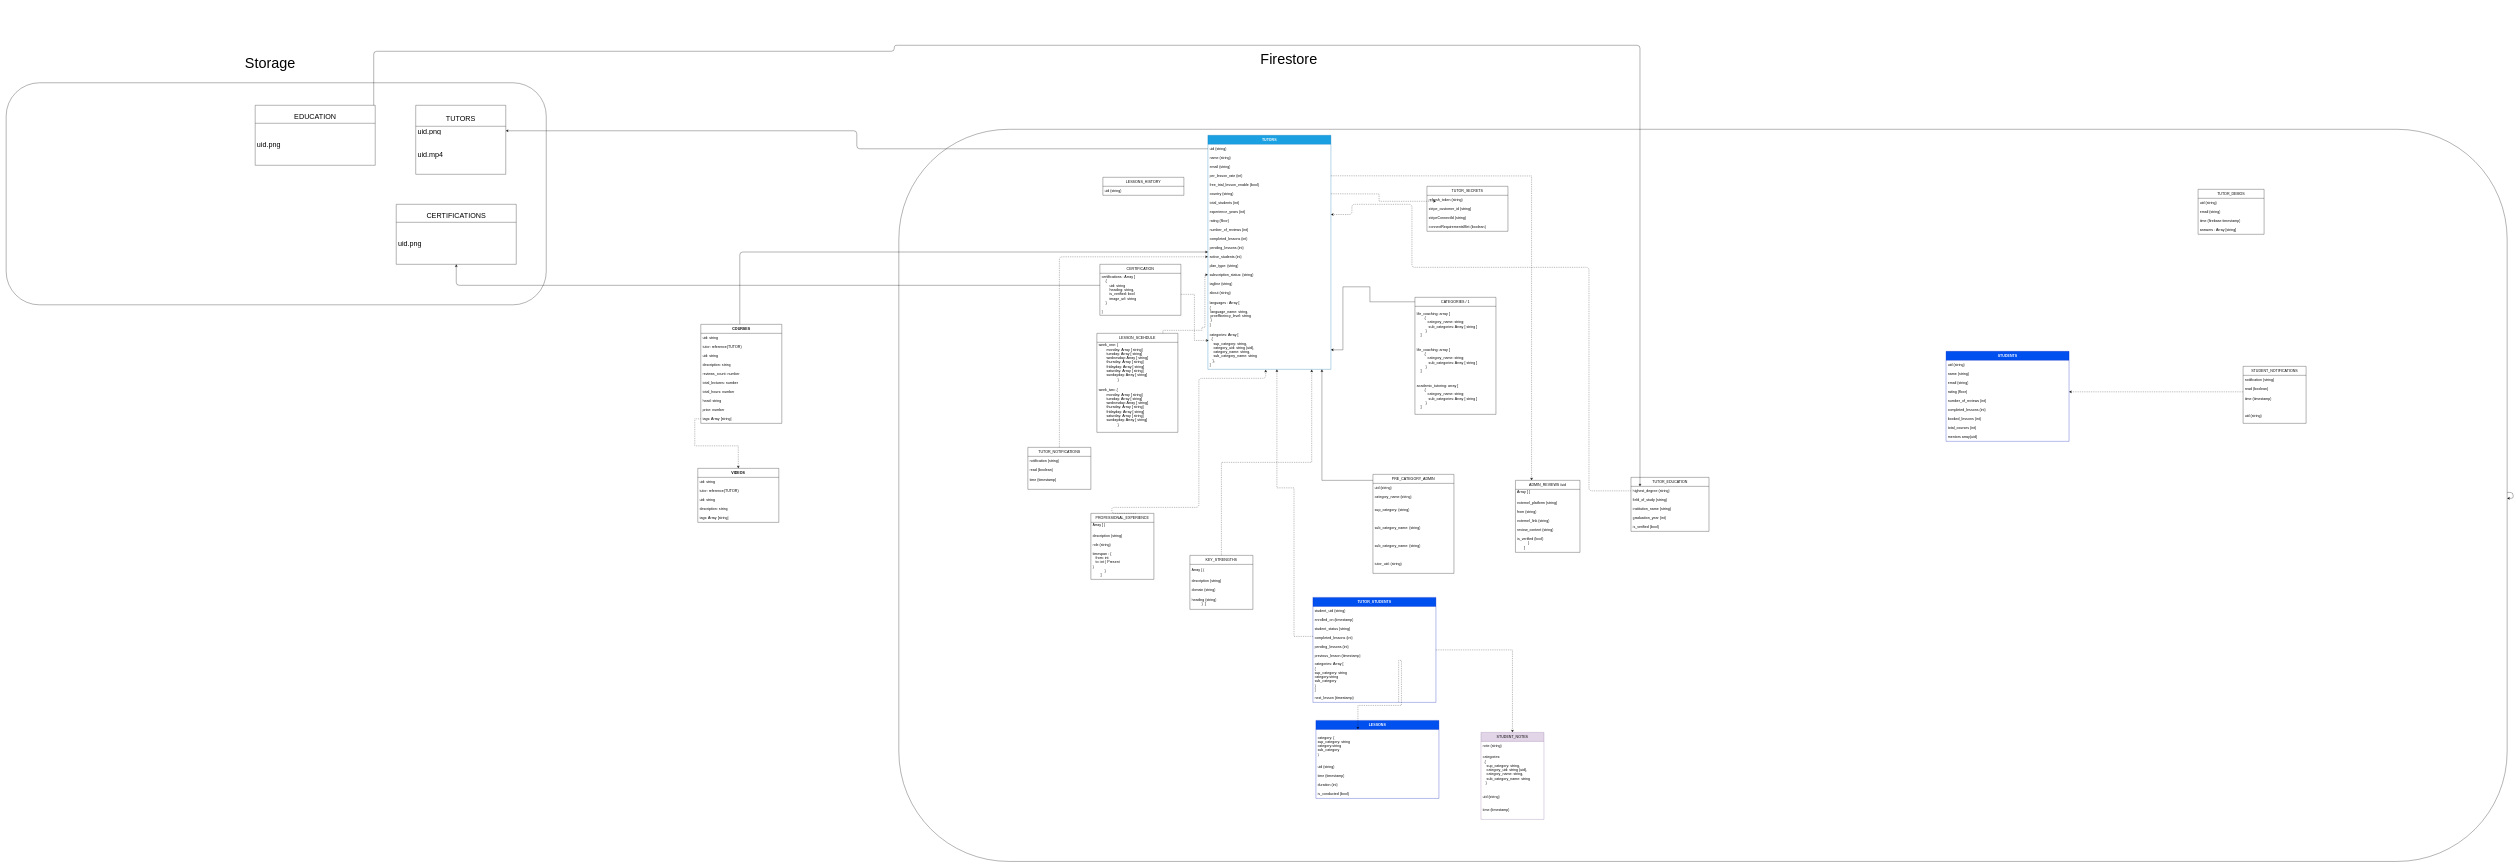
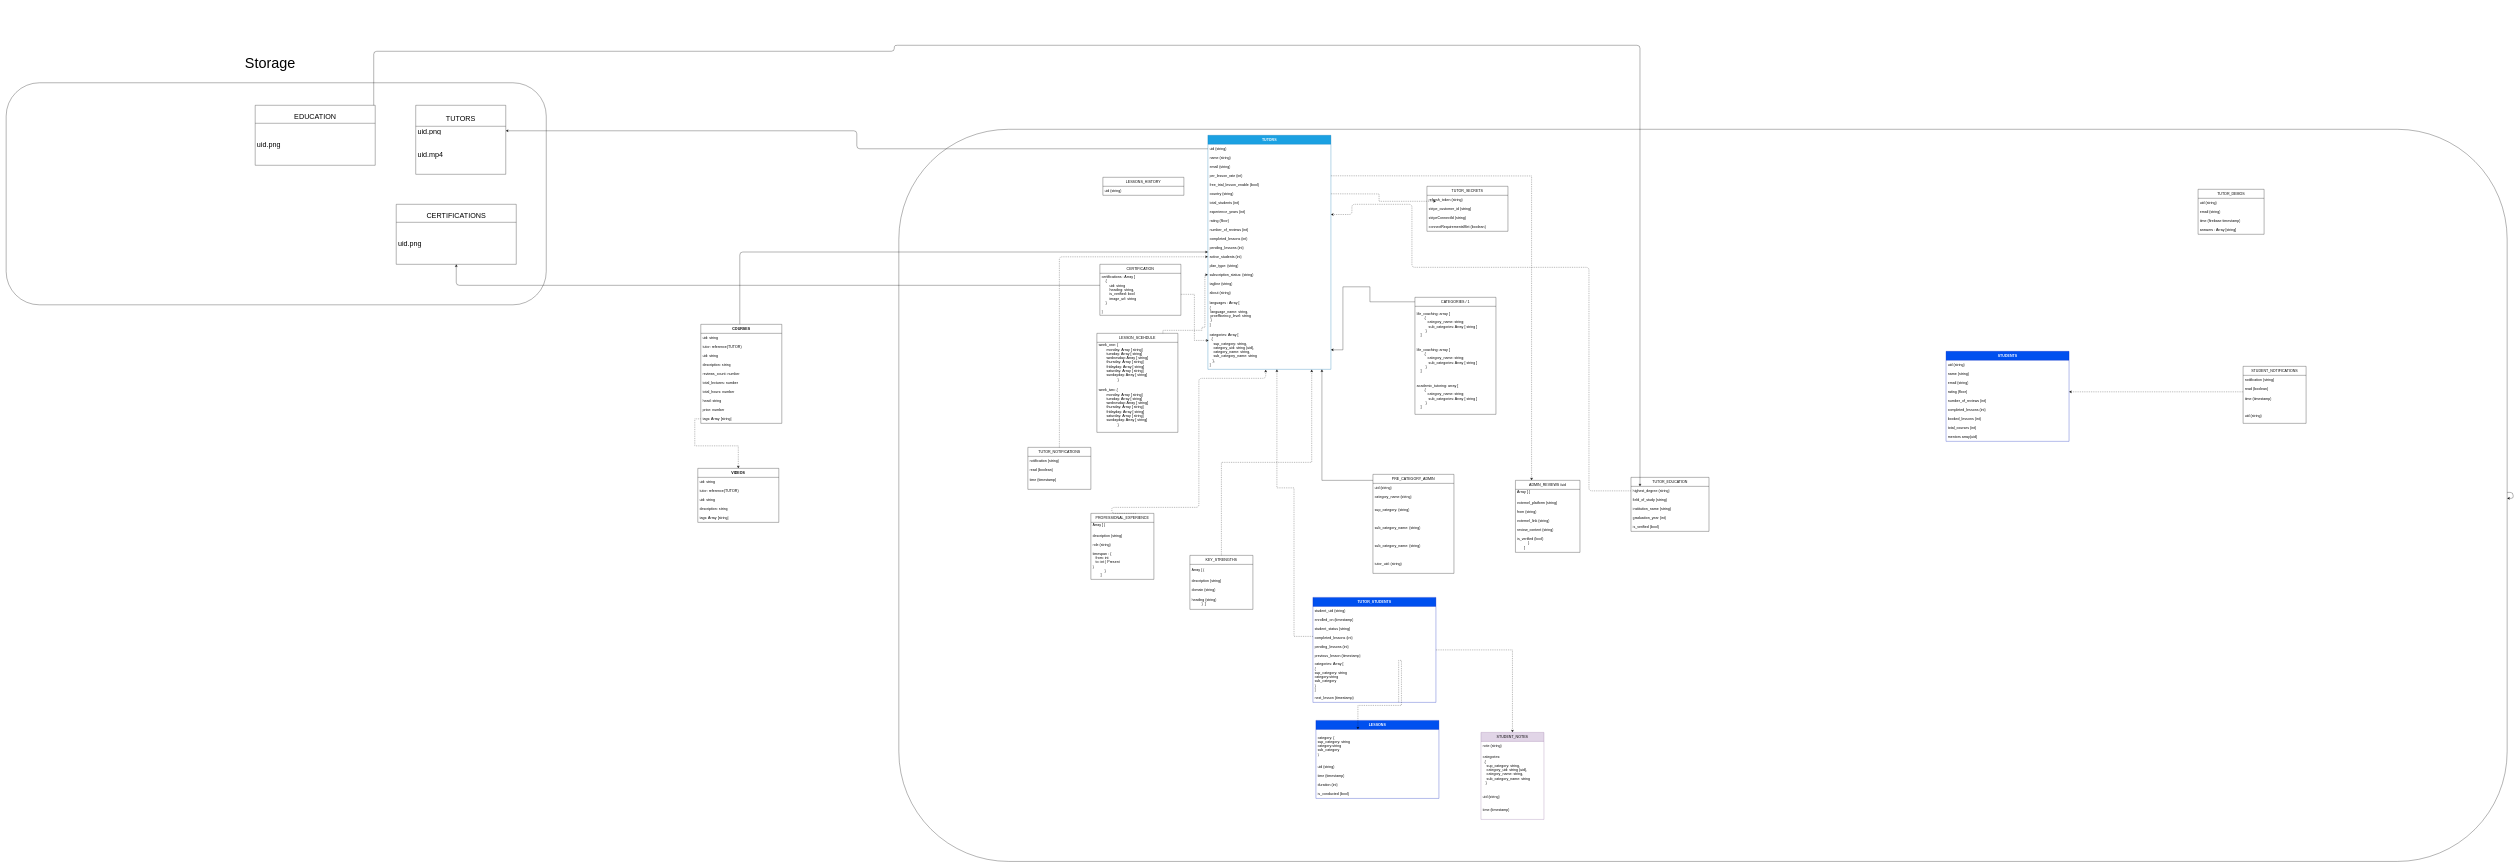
(1289, 59) -> none
